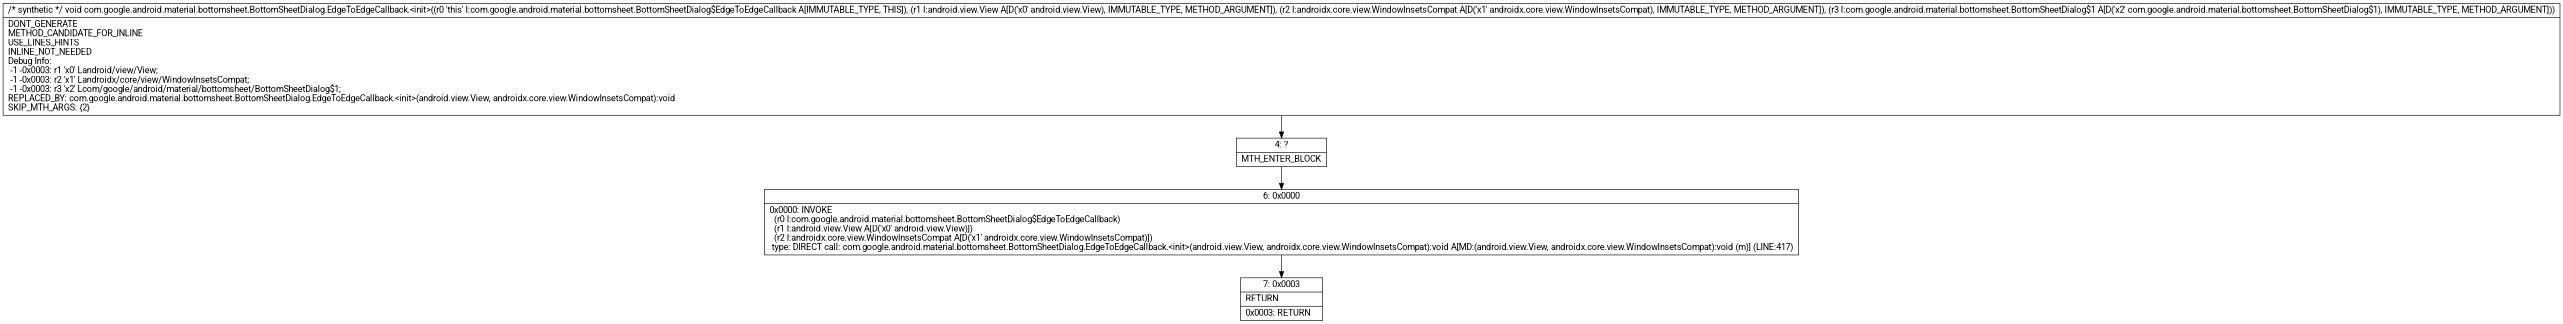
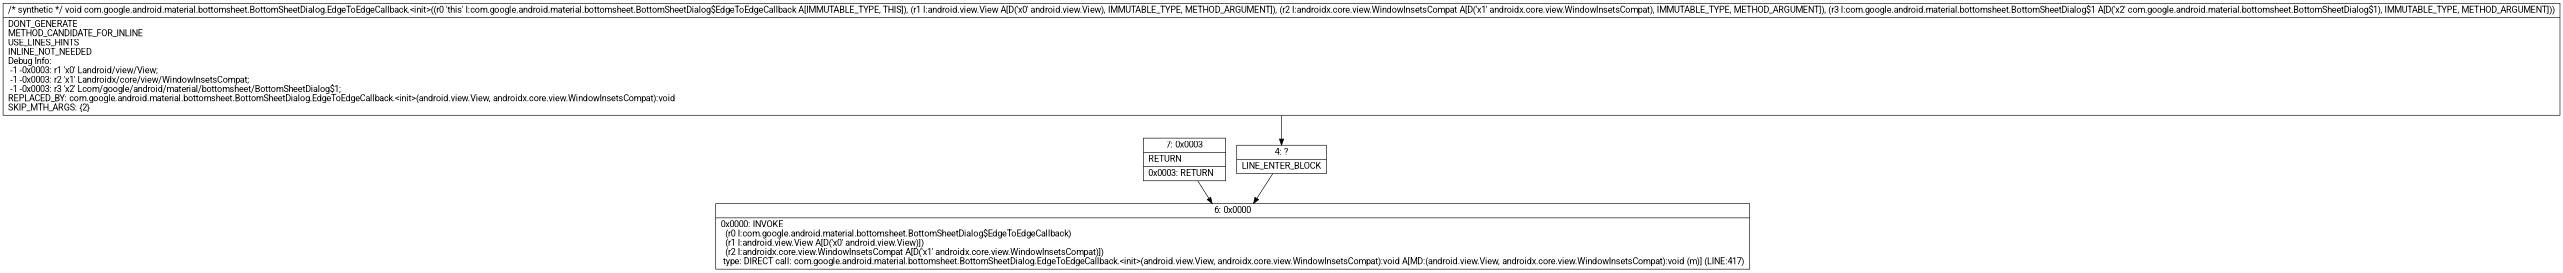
(1282, 159) -> (1282, 166)
(1282, 263) -> (1203, 190)
